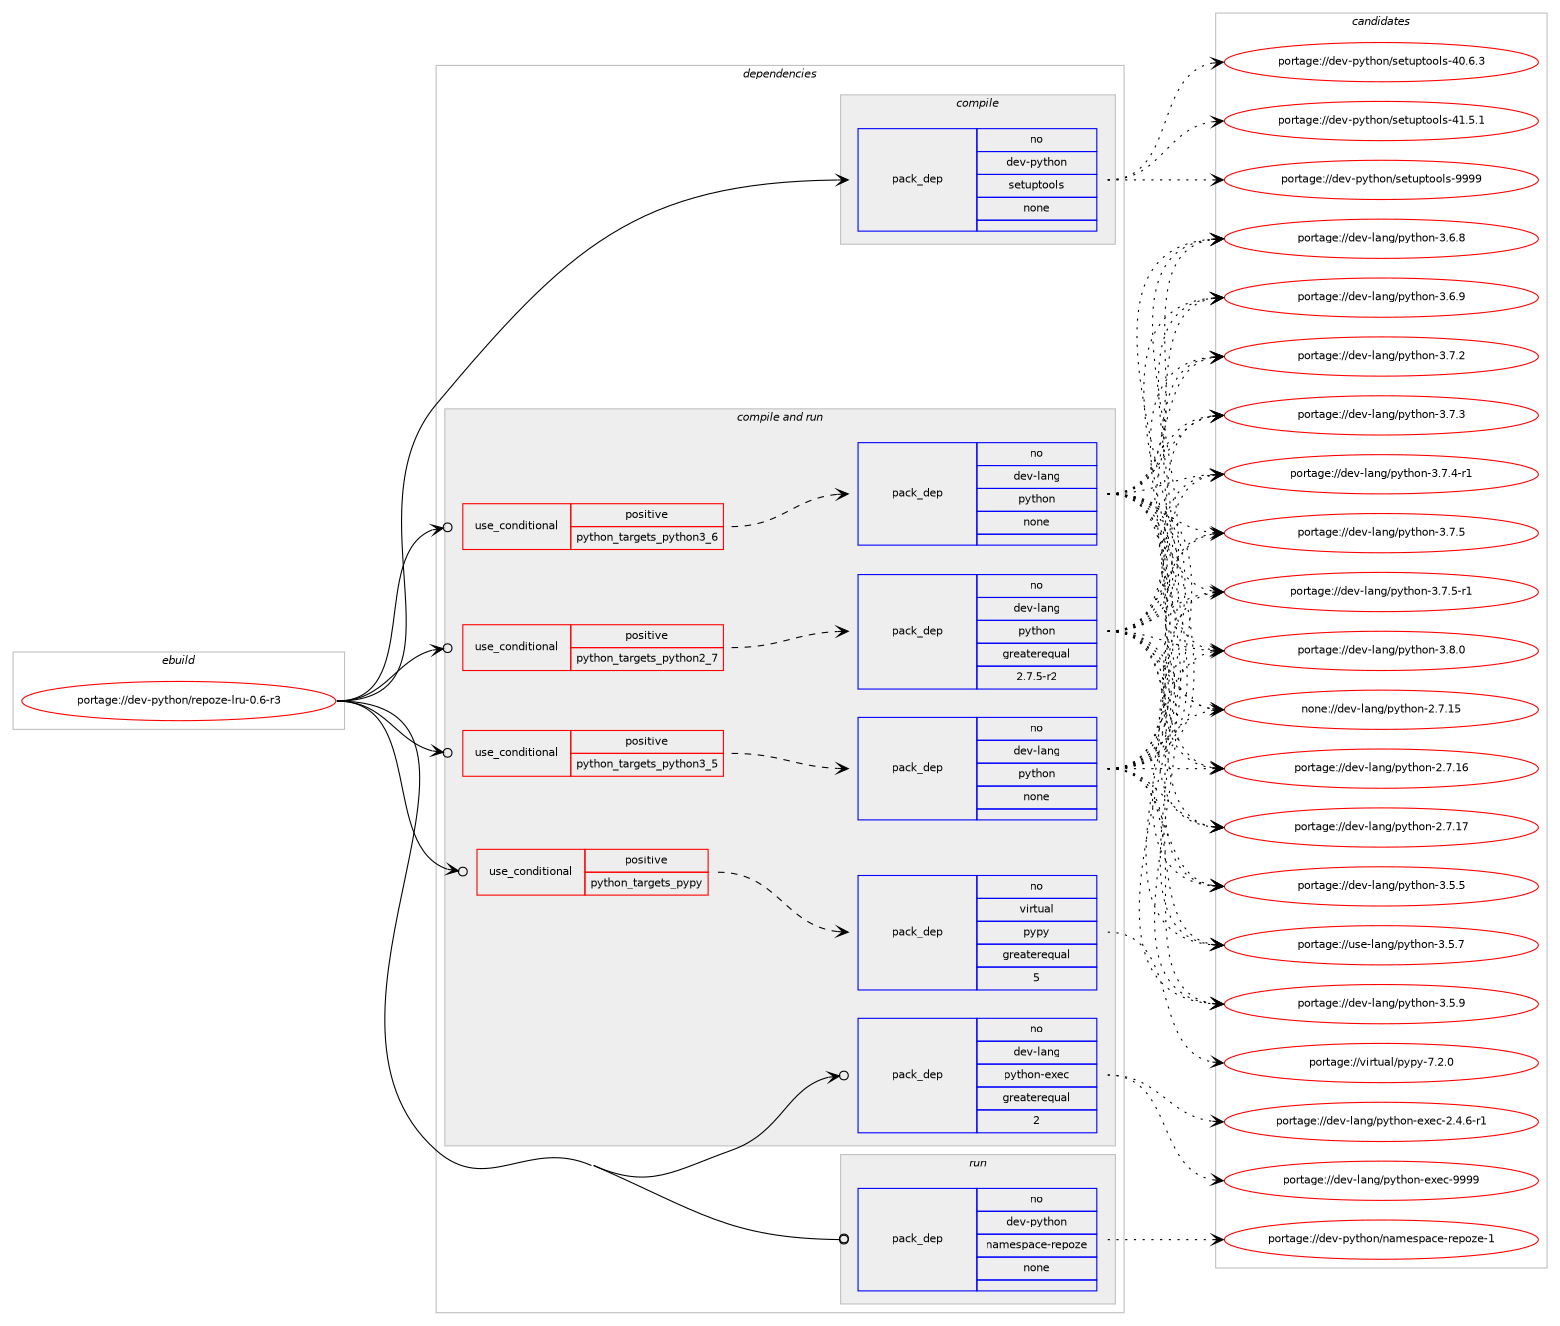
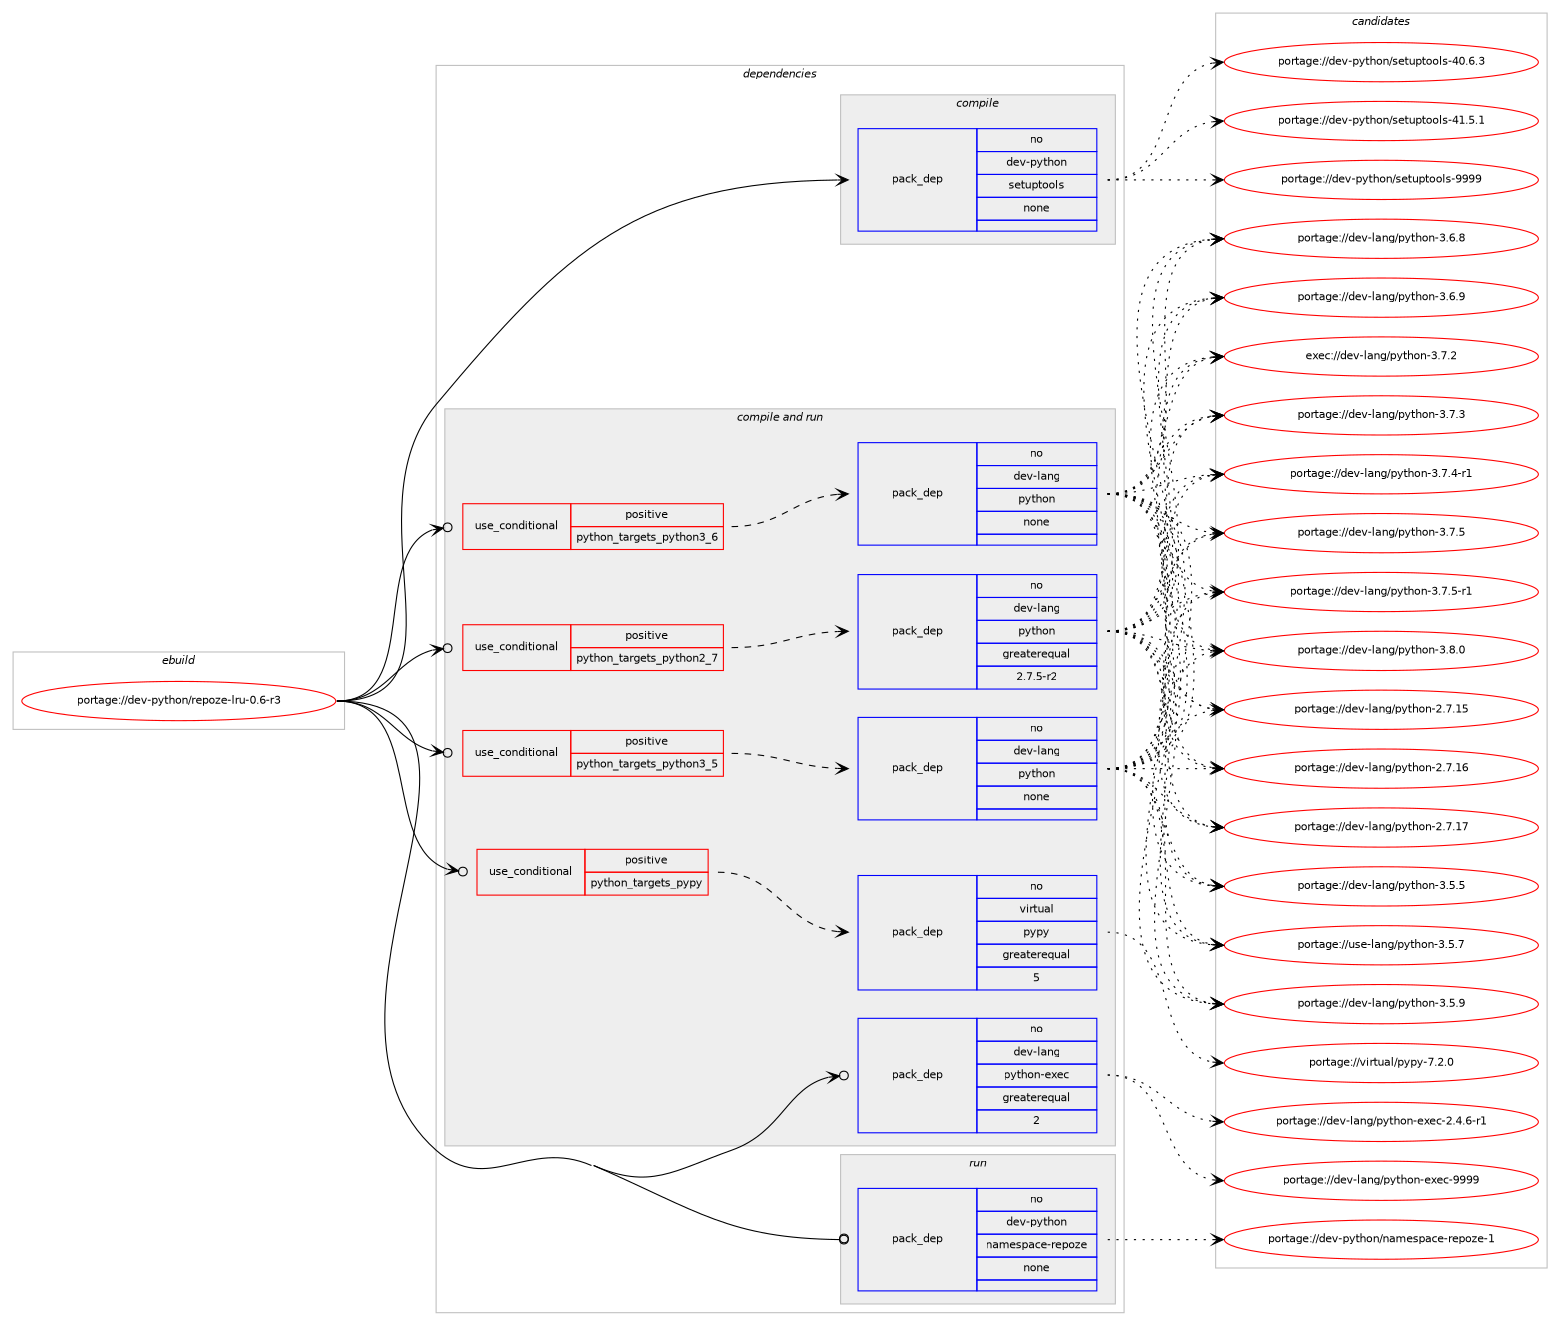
(1381, 357) -> (1381, 357)
(1381, 710) -> (1381, 710)
